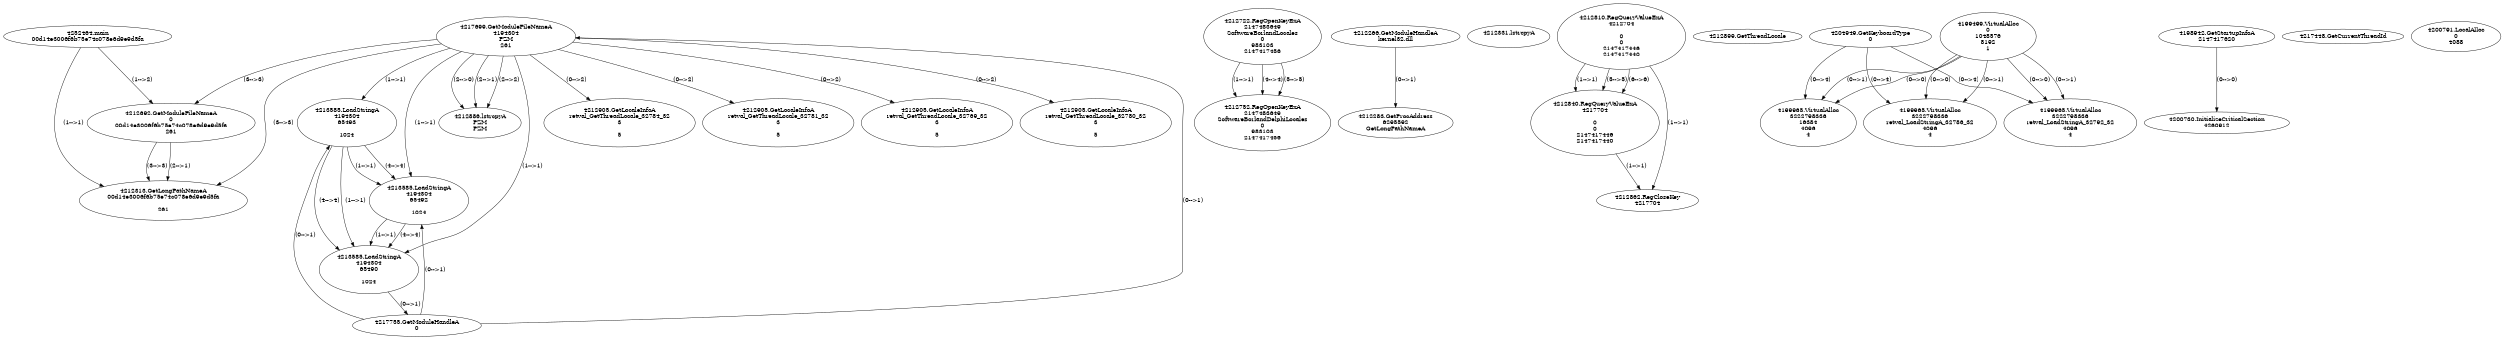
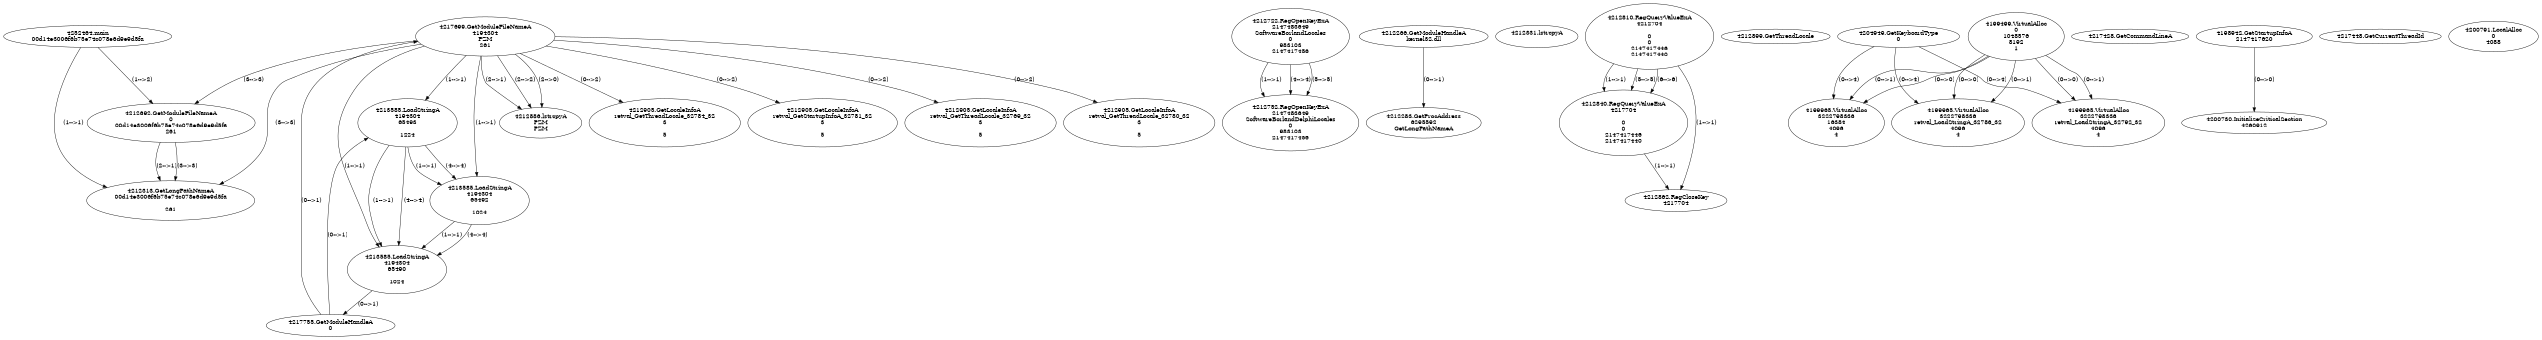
none -> (2130, 36)
(347, 123) -> (408, 123)
(778, 123) -> (823, 123)
(425, 272) -> none
